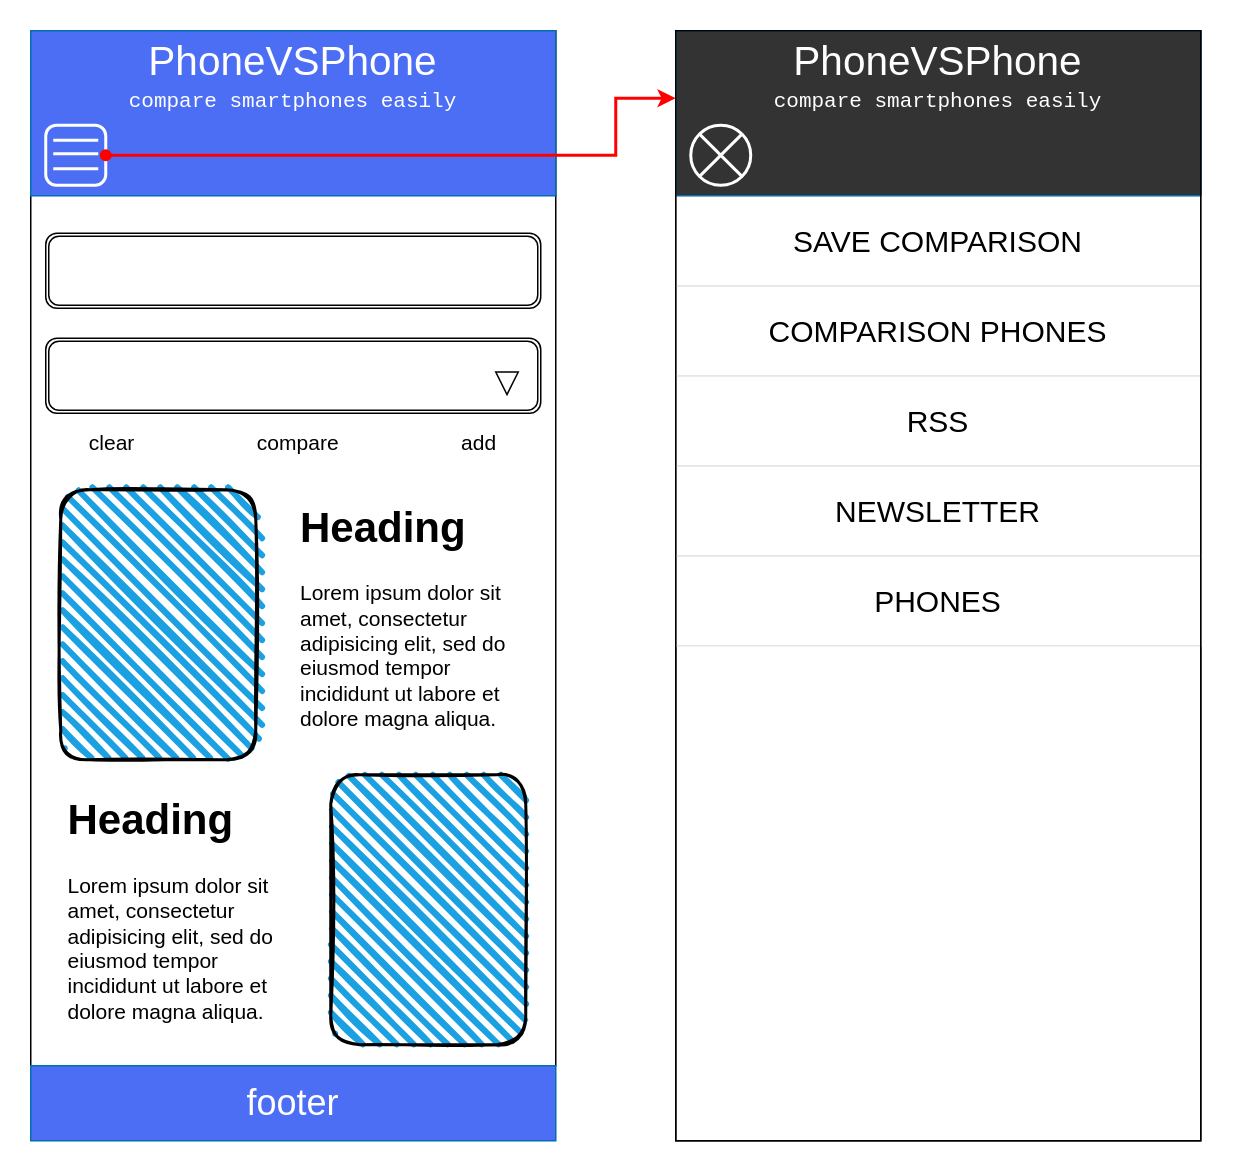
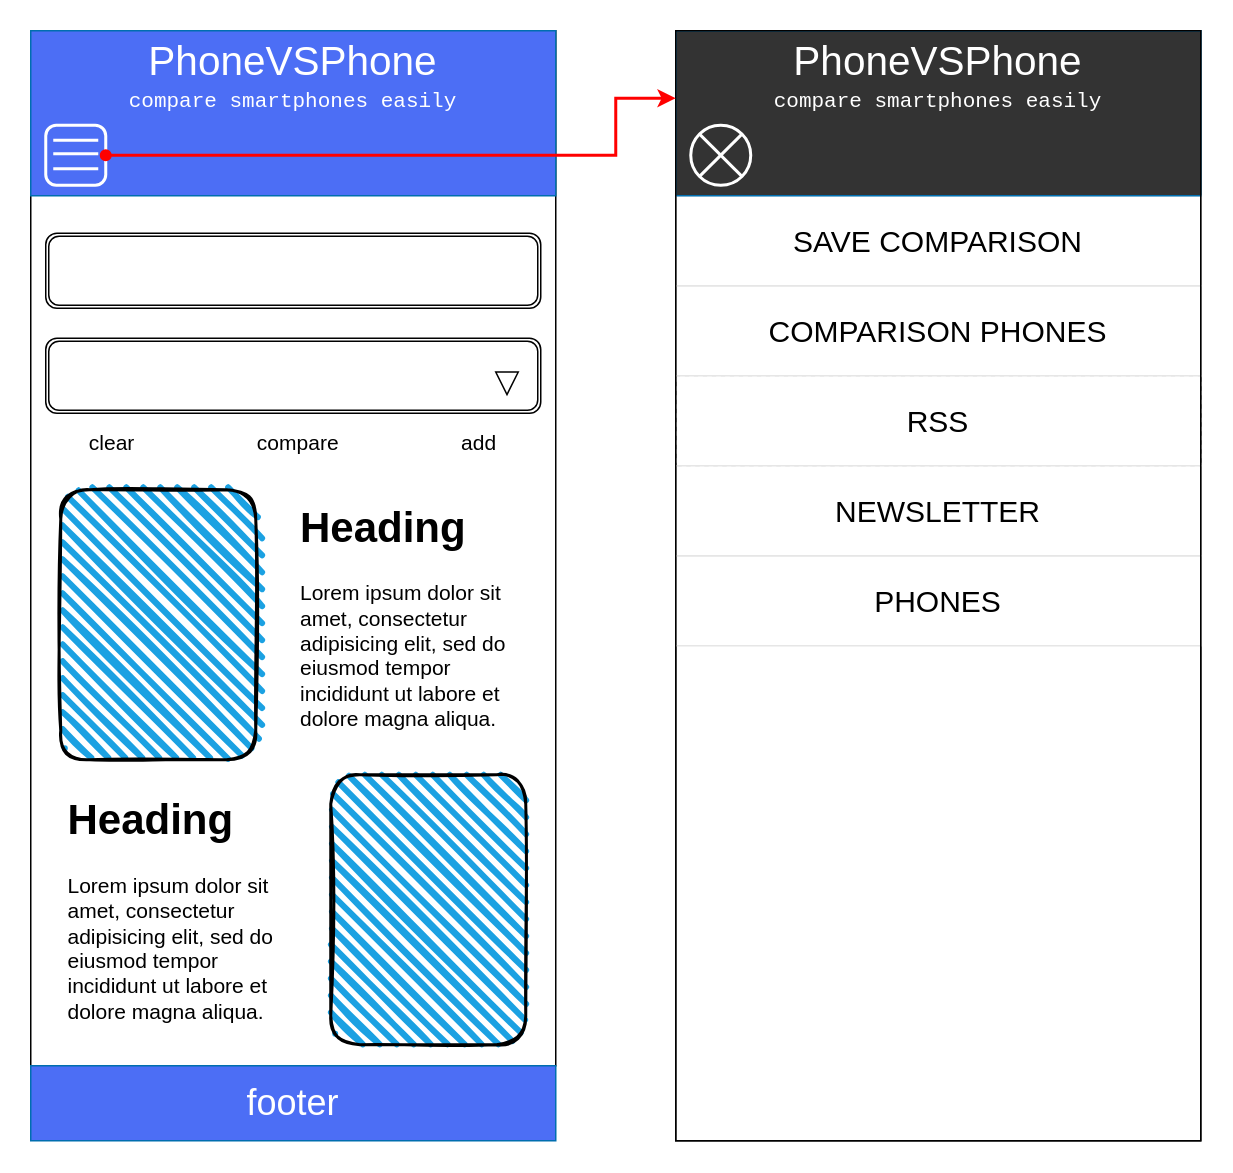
(938, 421) -> (938, 421)
